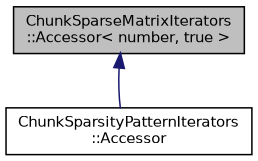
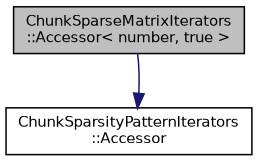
(119, 88) -> (139, 73)
